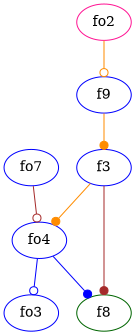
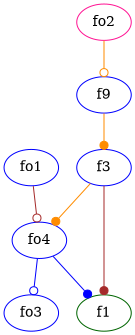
(31, 168) -> (31, 168)
(104, 313) -> (104, 313)
